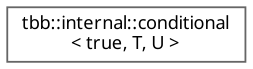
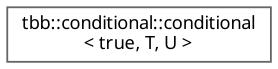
(126, 35) -> (139, 35)
